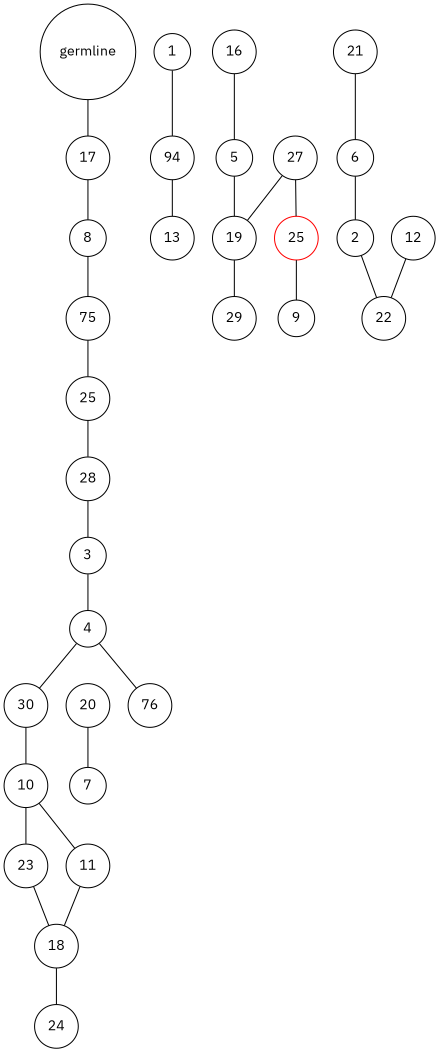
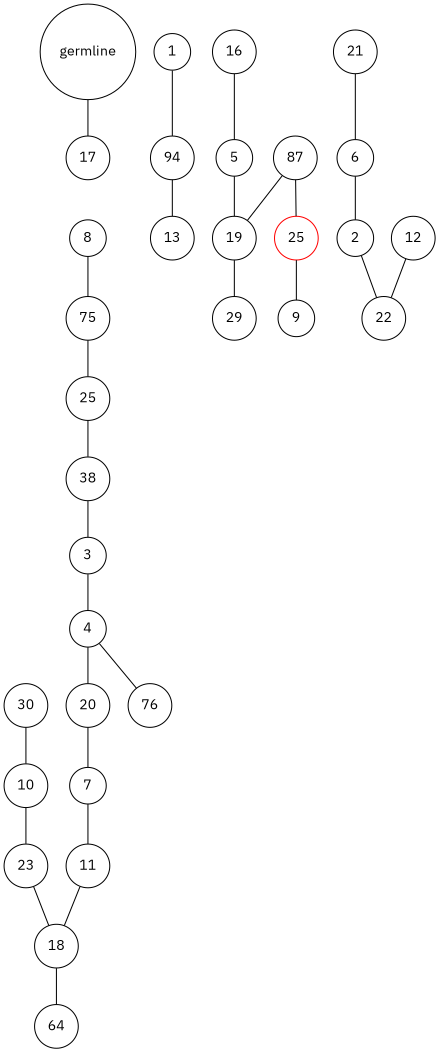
(295, 158) -> (295, 158)
(88, 200) -> none
(88, 479) -> (88, 479)
(58, 666) -> (88, 665)
(57, 826) -> (88, 824)
(56, 1026) -> (56, 1026)
